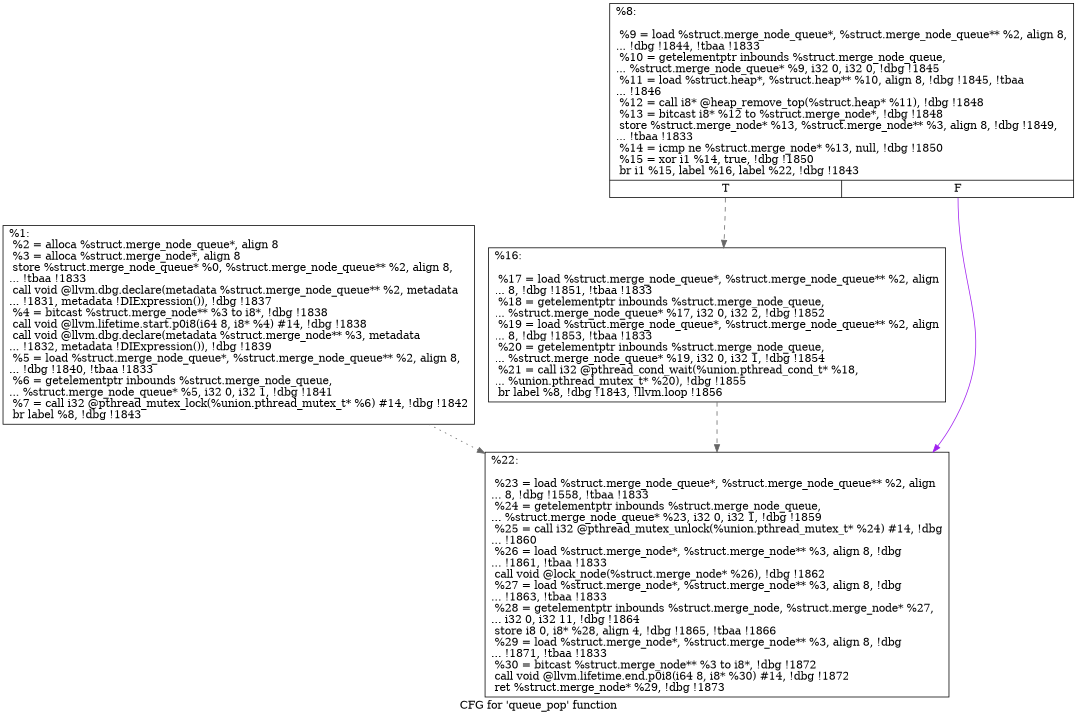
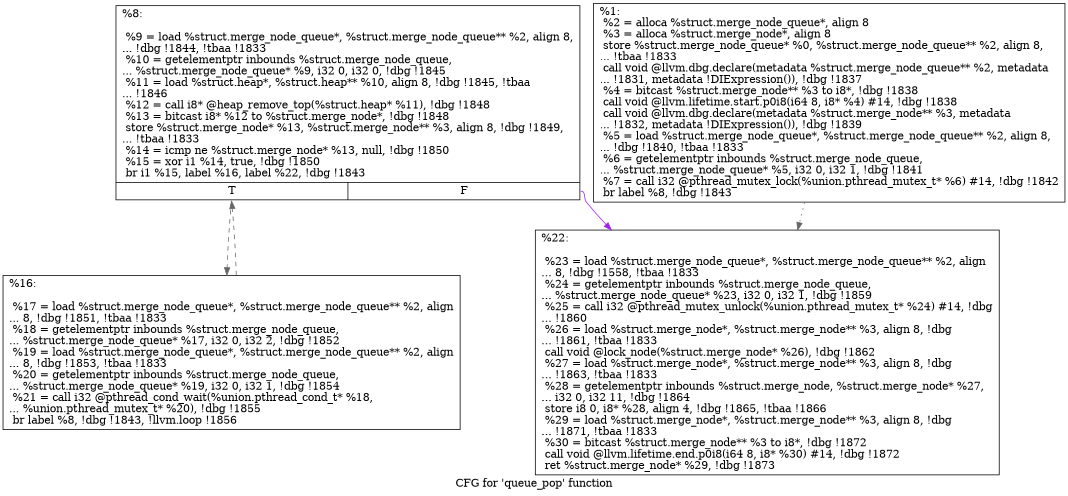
(717, 423) -> (235, 242)
